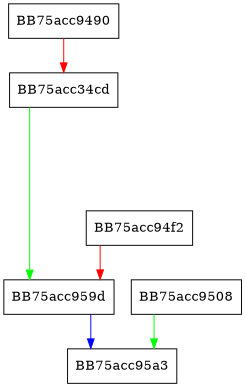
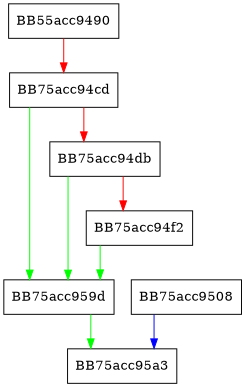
(64, 21) -> (64, 21)
(64, 90) -> (64, 90)
none -> (105, 159)
(100, 258) -> (100, 258)
(91, 327) -> (91, 327)
(154, 327) -> (154, 327)
